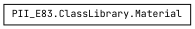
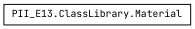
(97, 15) -> (97, 15)
